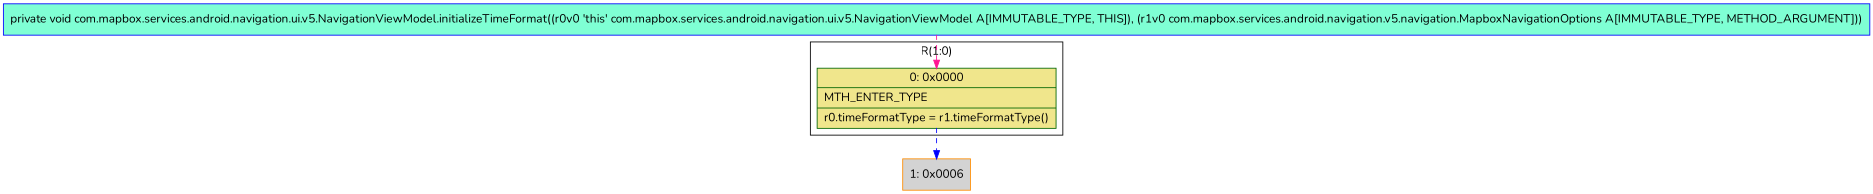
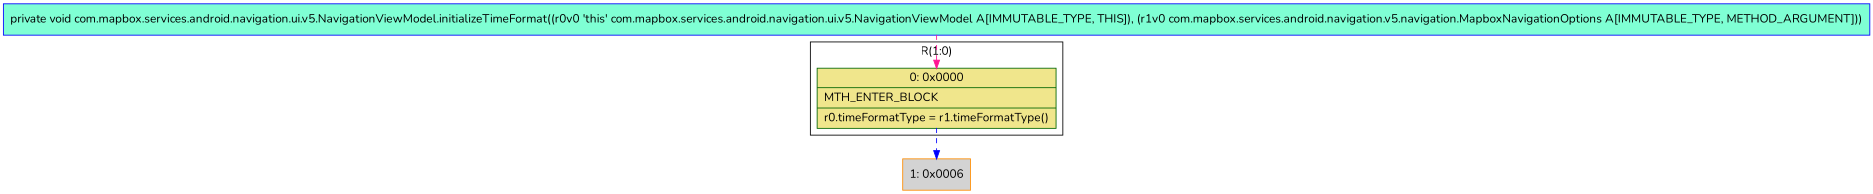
(876, 97) -> (882, 97)
